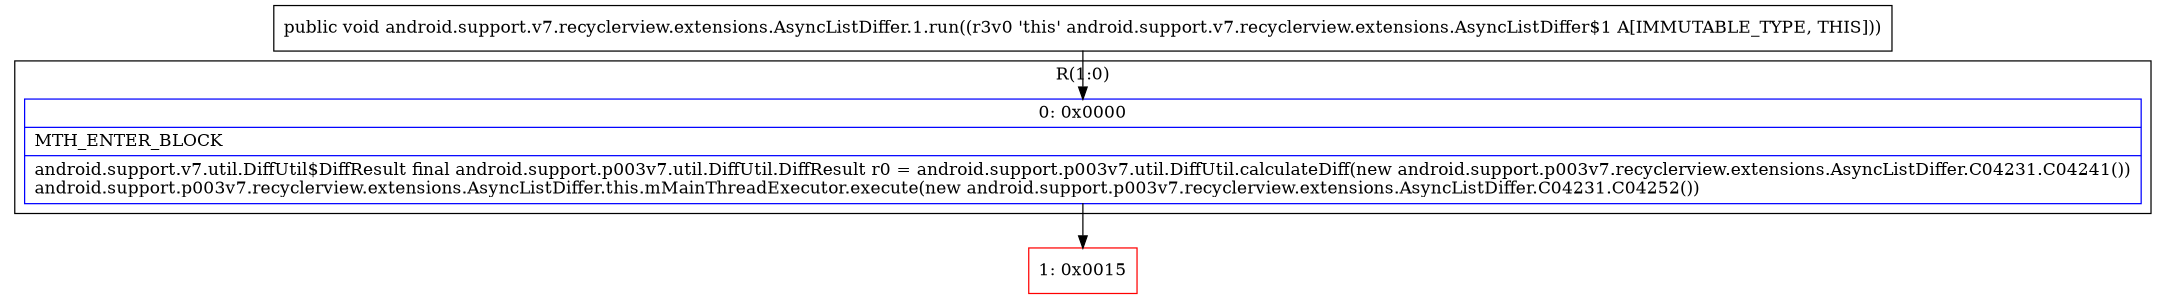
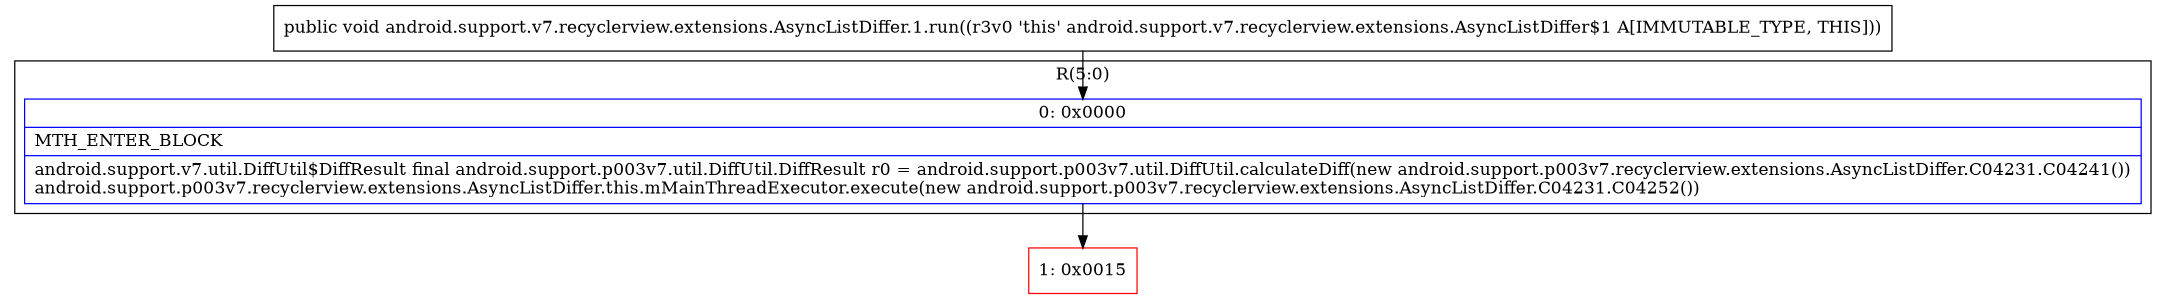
(1083, 75) -> (1083, 75)
